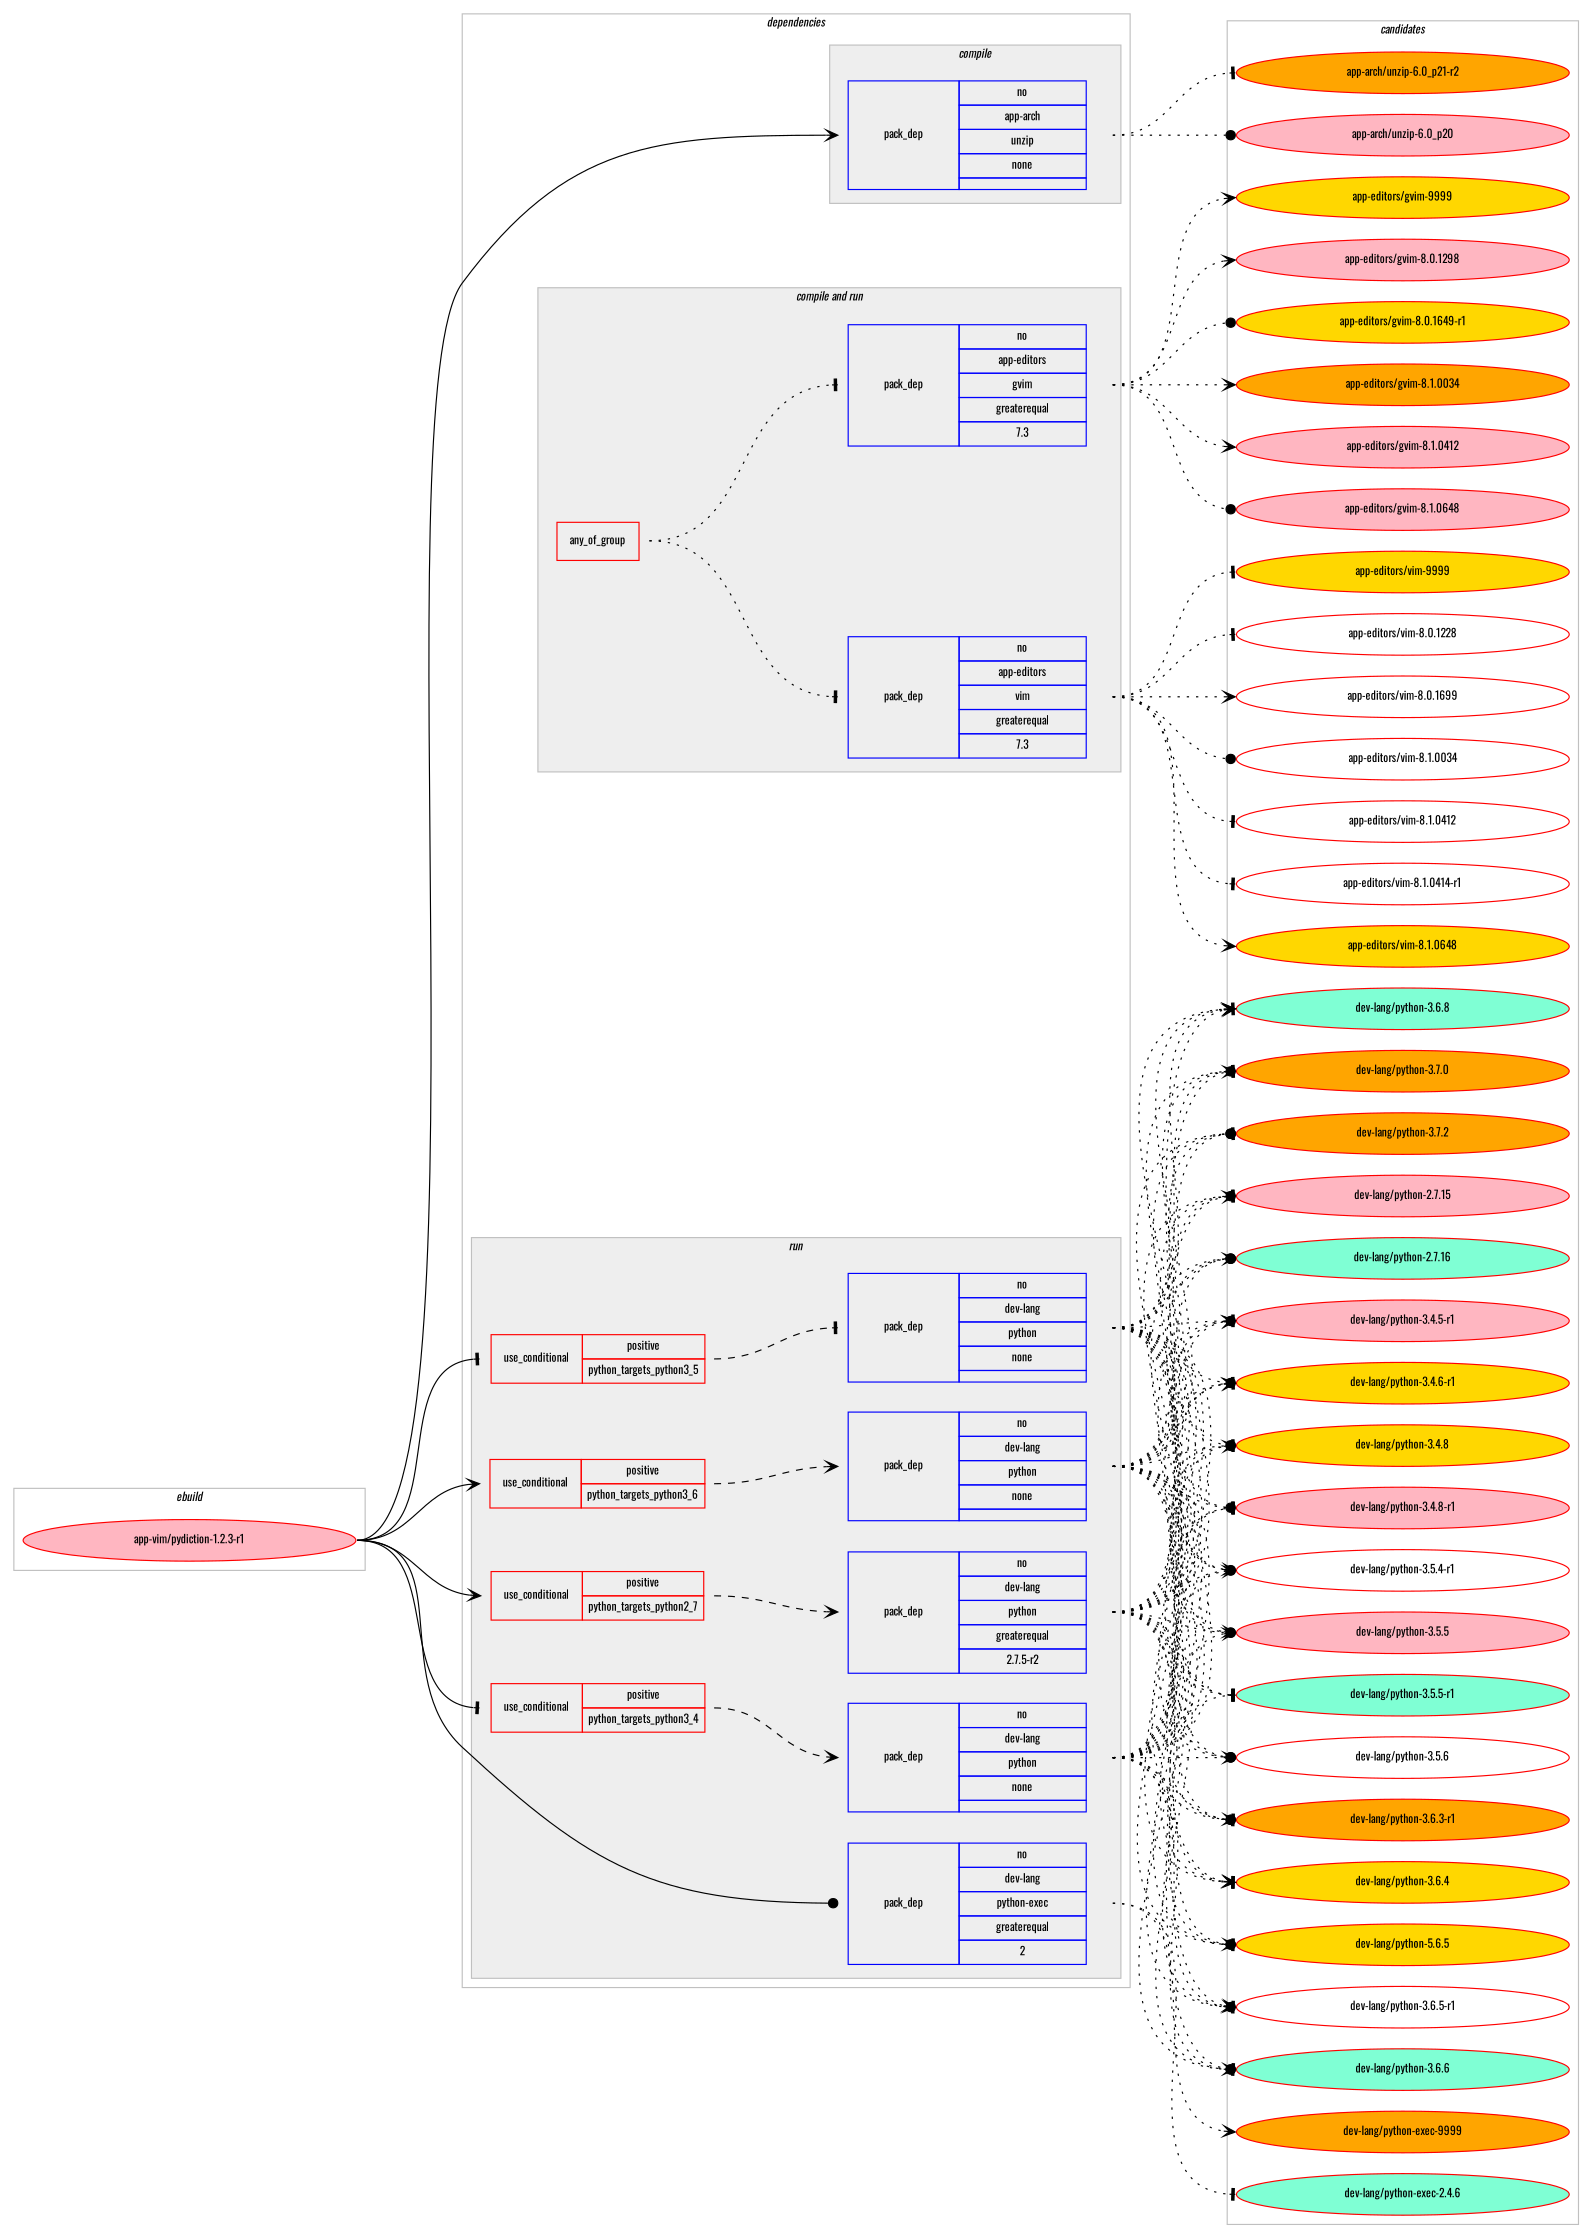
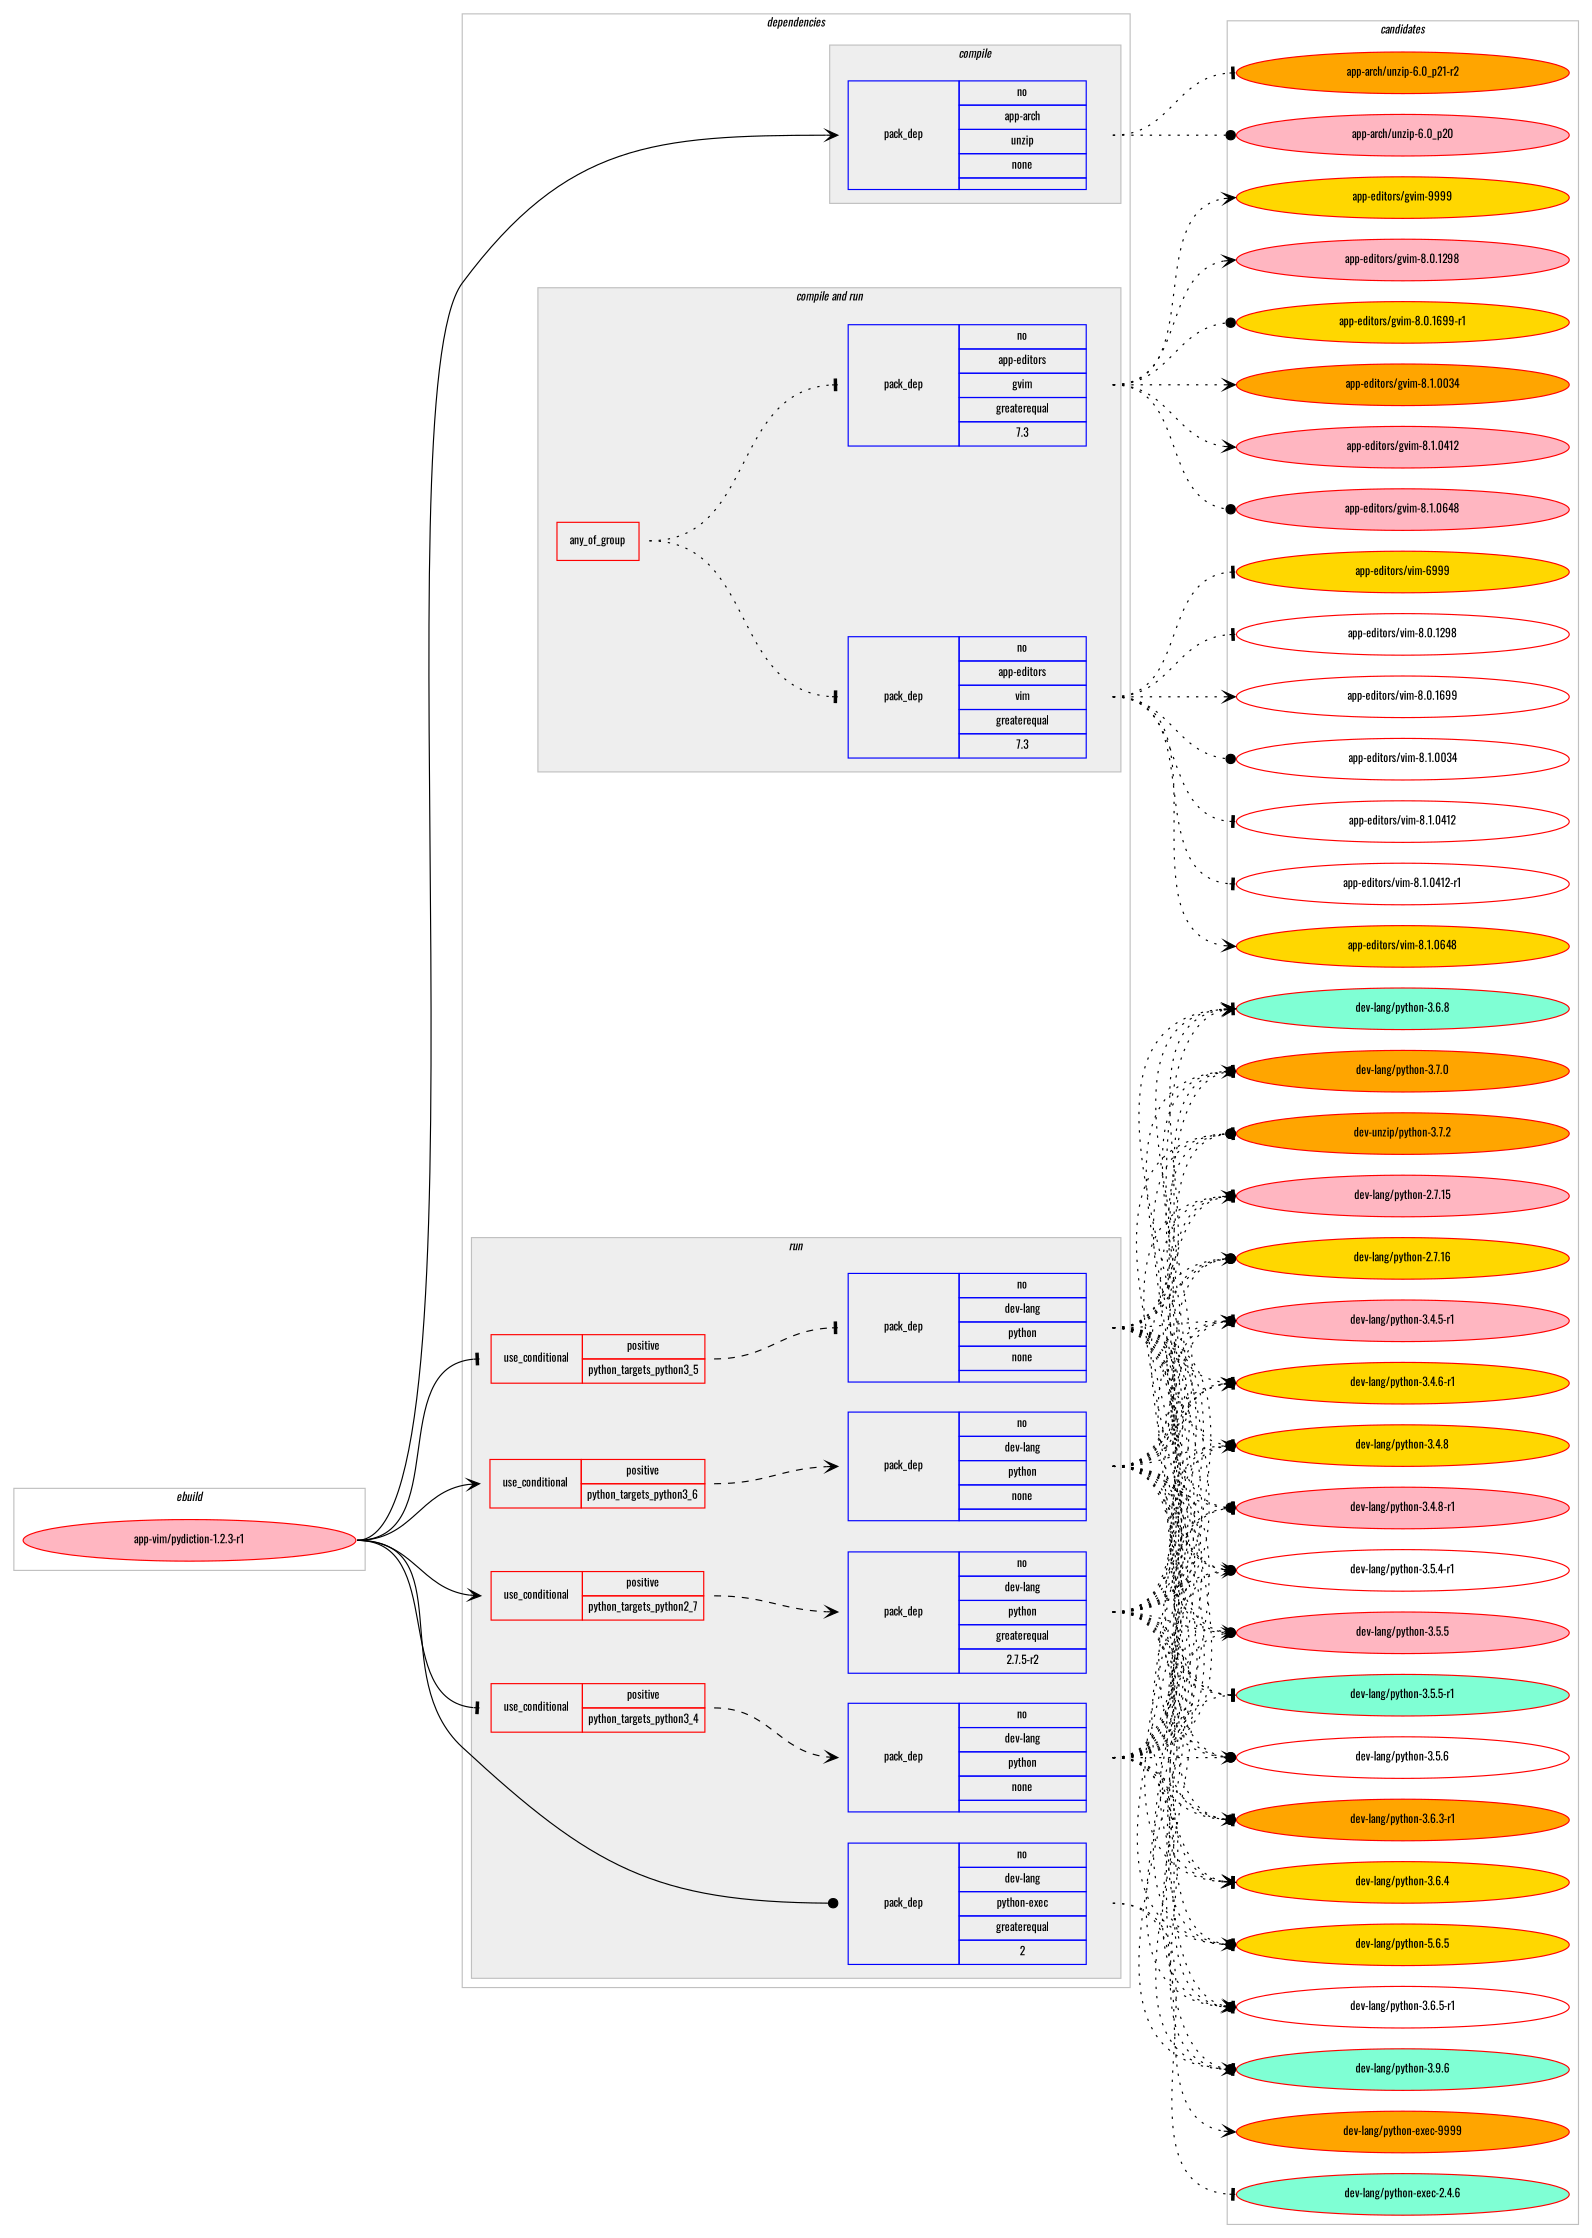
(1403, 322) -> (1403, 322)
(1403, 572) -> (1403, 572)
(1403, 634) -> (1403, 634)
(1403, 884) -> (1403, 884)
(1403, 1134) -> (1403, 1134)
(1403, 1258) -> (1403, 1258)
(1403, 2070) -> (1403, 2070)
